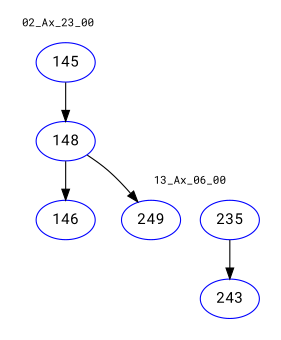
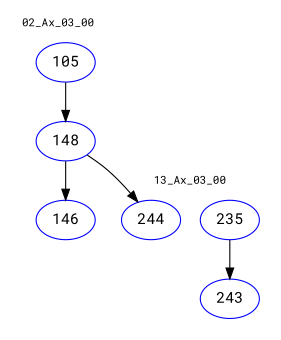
(59, 24) -> (59, 24)
(66, 62) -> (66, 62)
(190, 181) -> (190, 181)
(151, 220) -> (151, 220)
